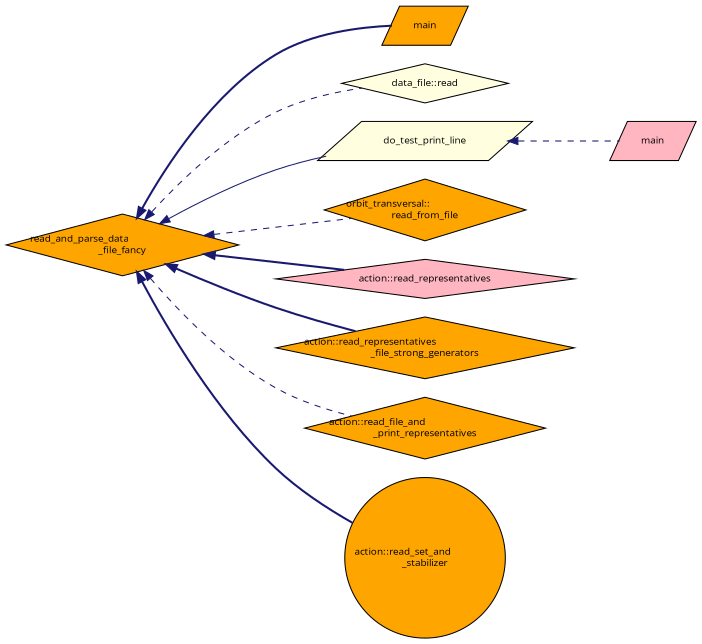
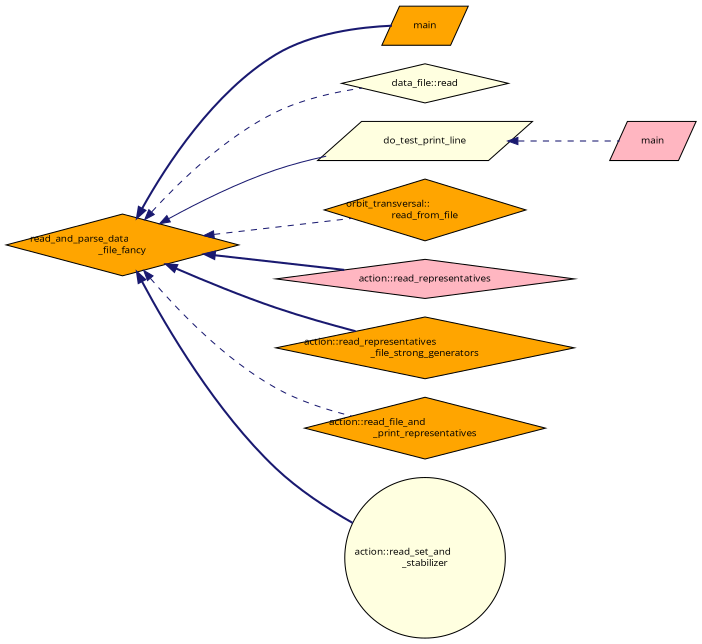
(425, 558) -> (425, 558)
